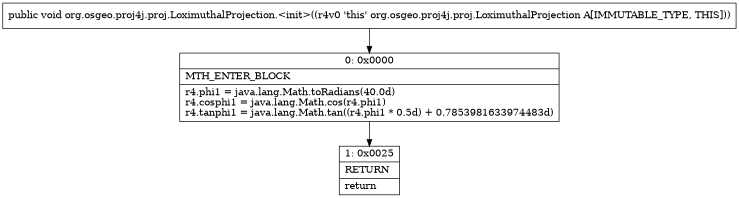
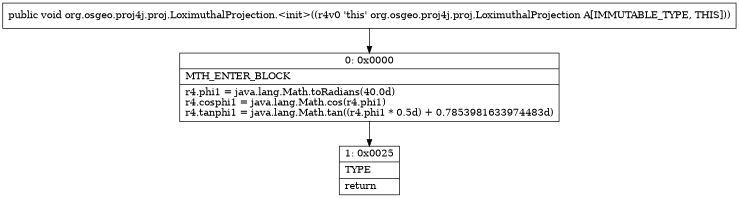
(367, 170) -> (358, 170)
